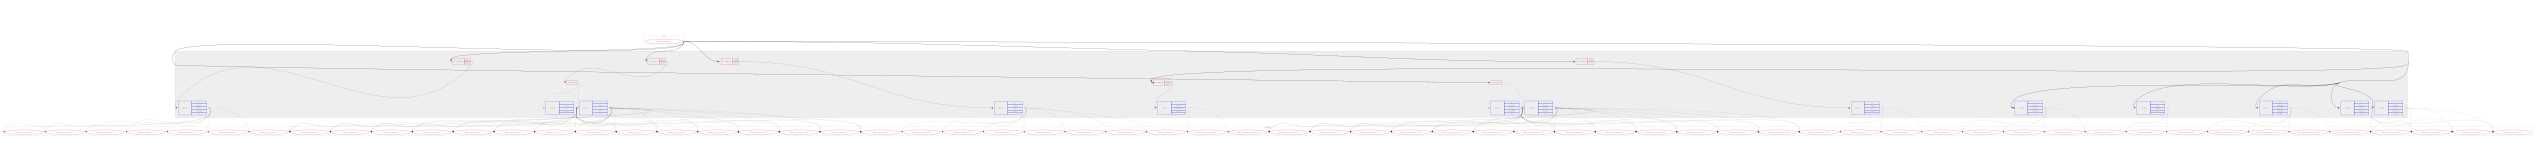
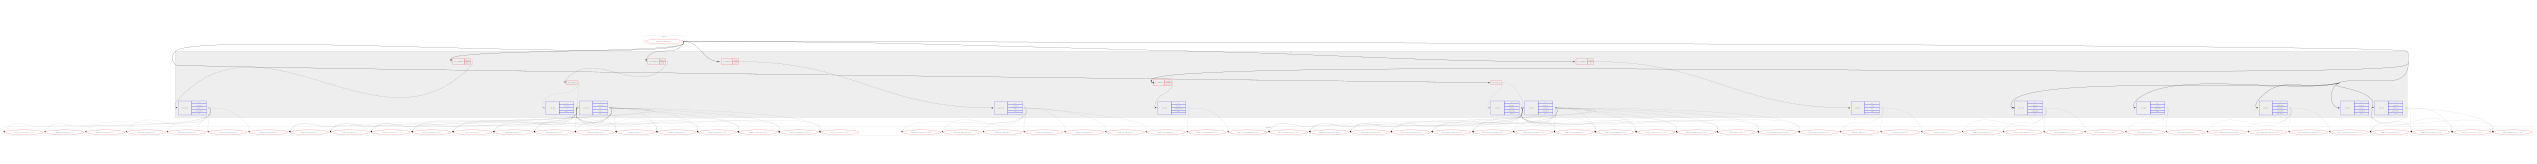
(881, 132) -> none
